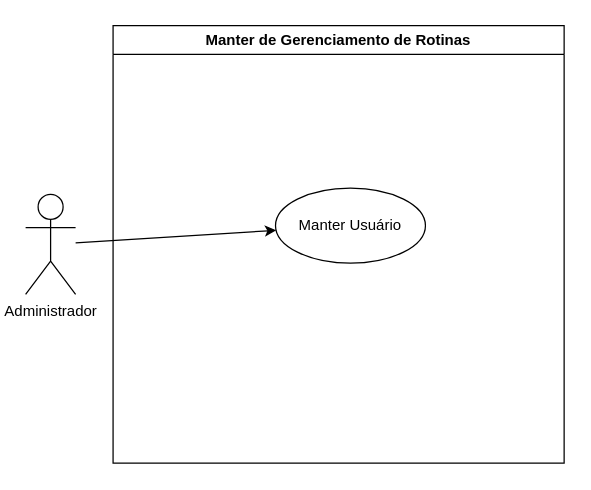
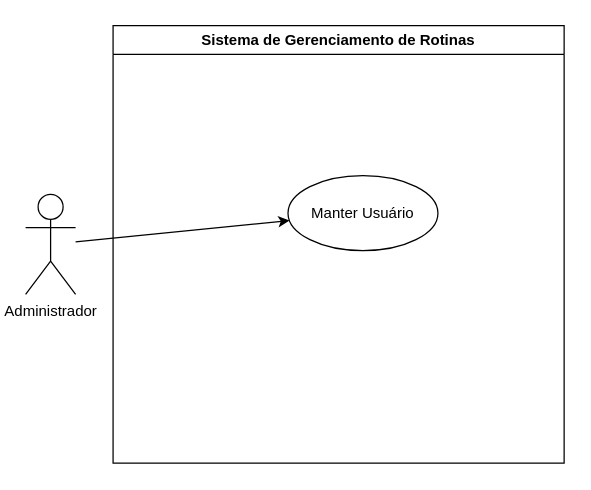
(339, 41) -> (339, 41)
(351, 226) -> (363, 213)
